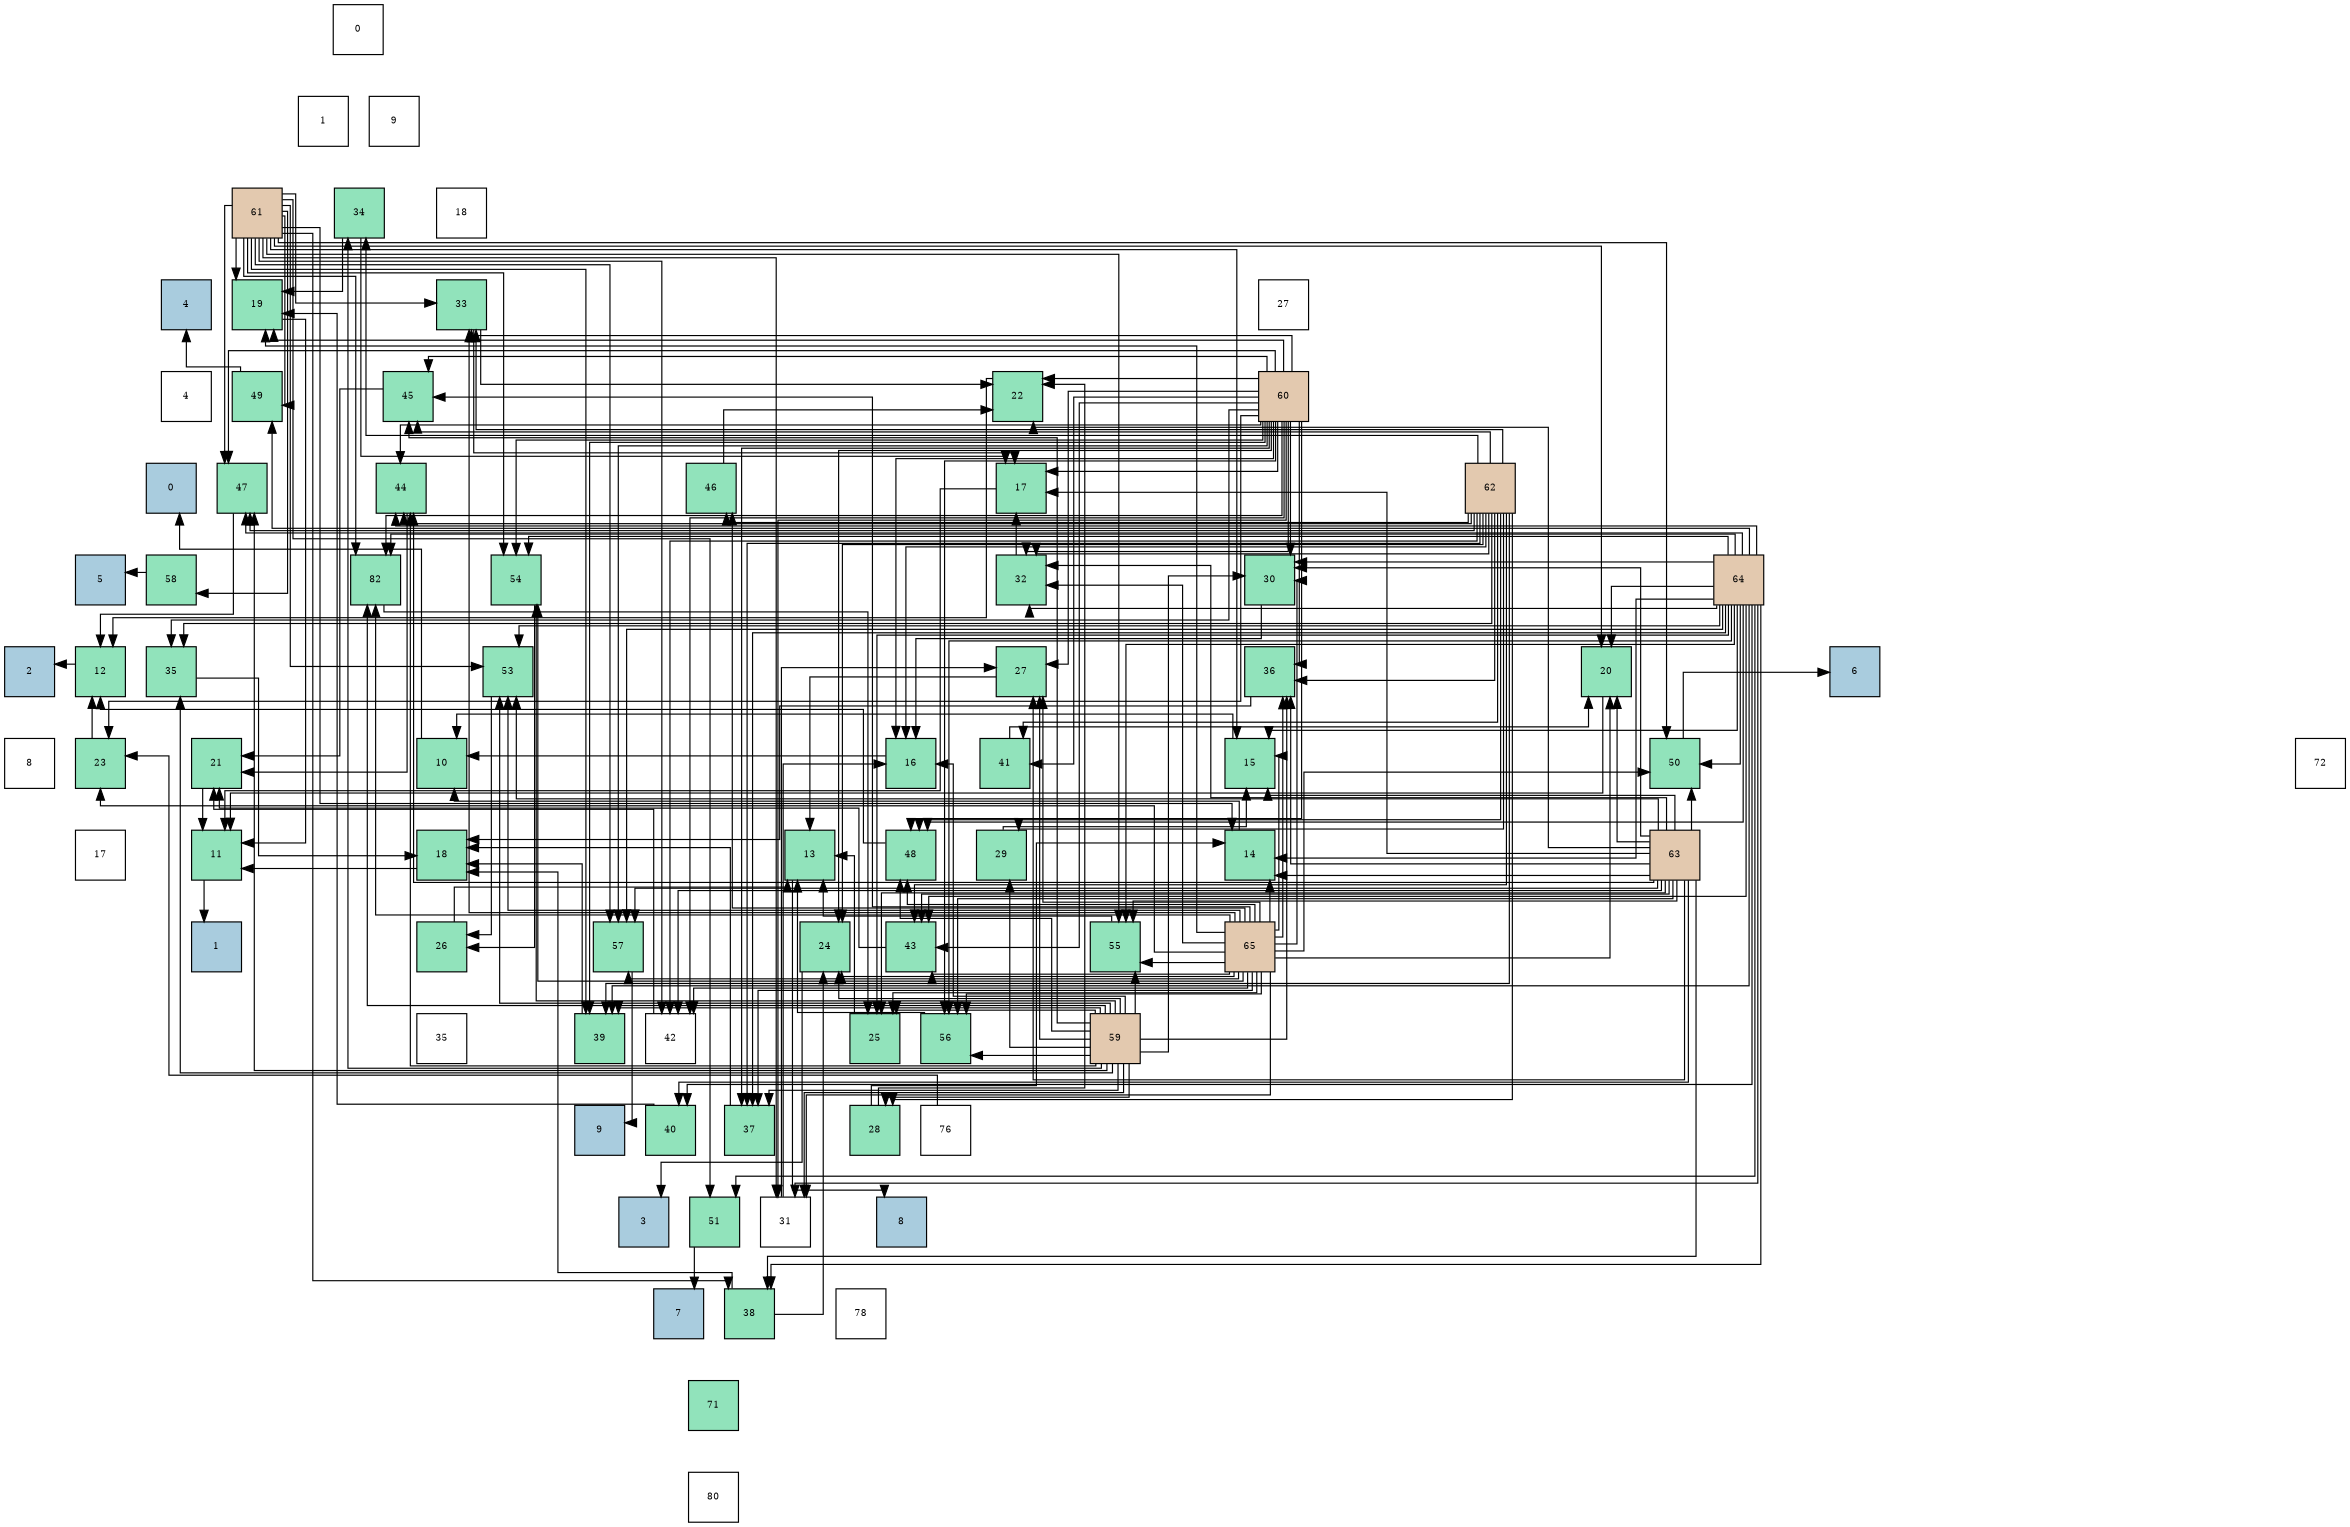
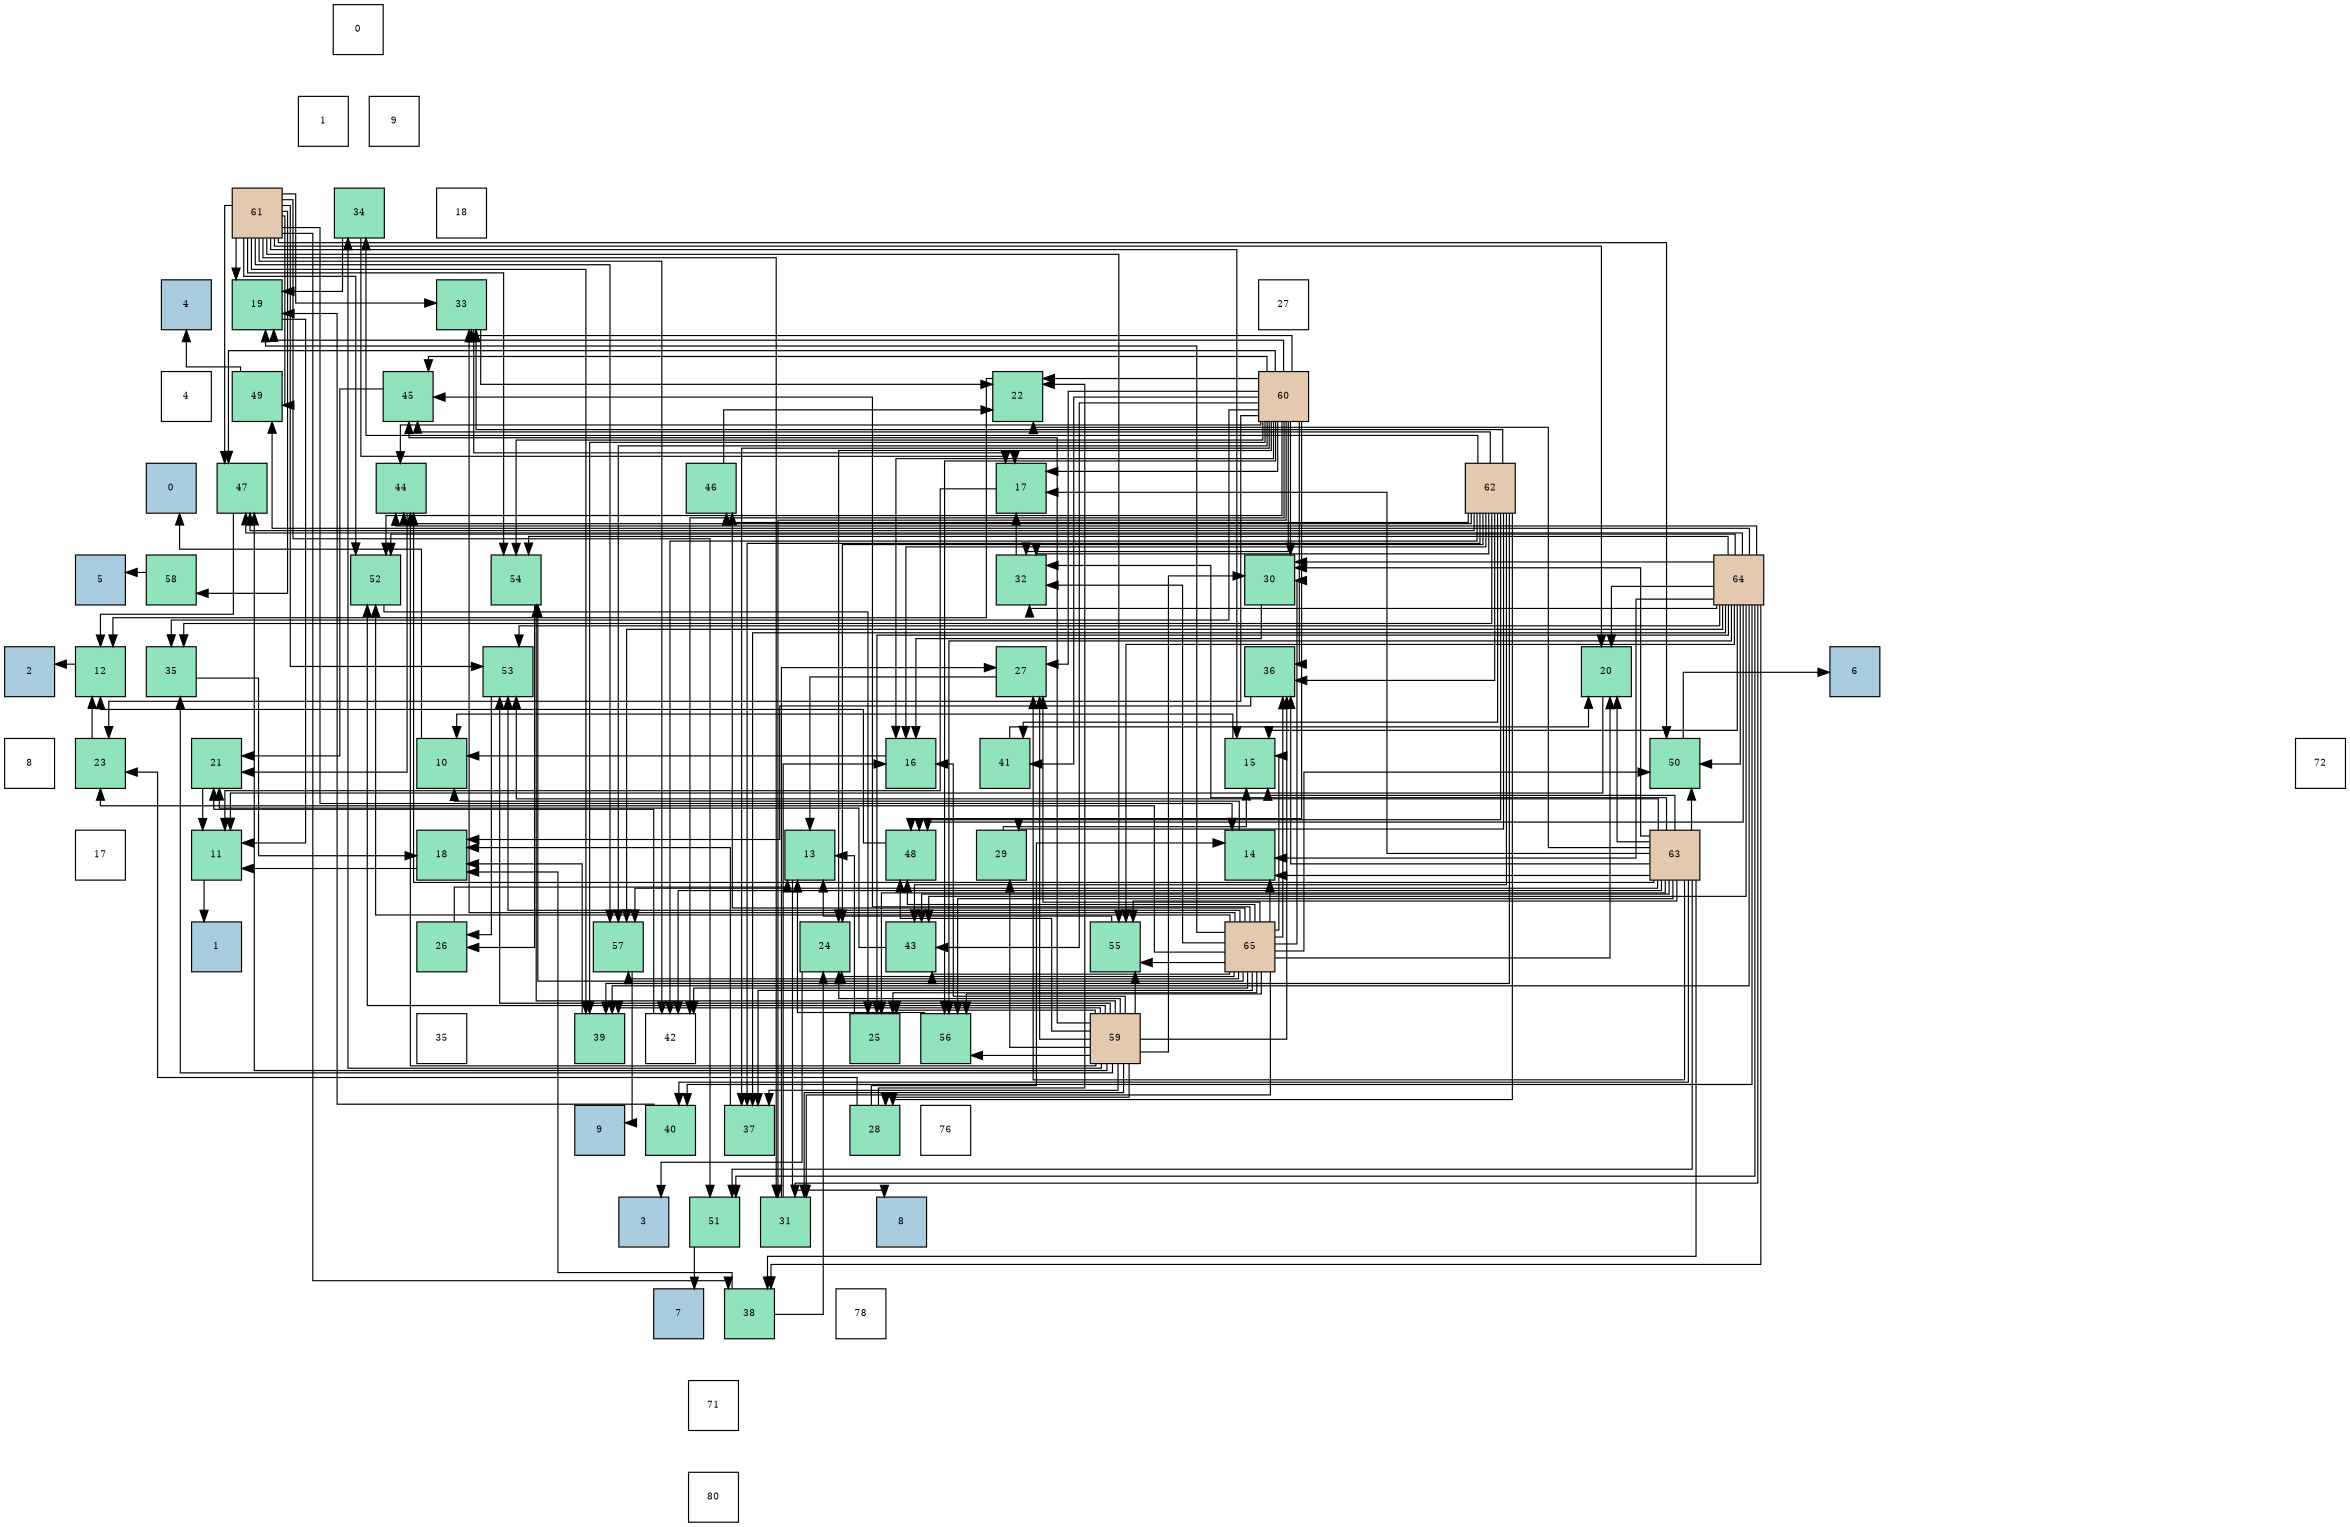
(376, 580) -> (376, 580)
(169, 1069) -> (174, 1078)
none -> (1349, 1169)
(785, 1222) -> (785, 1222)
(714, 1406) -> (714, 1406)
